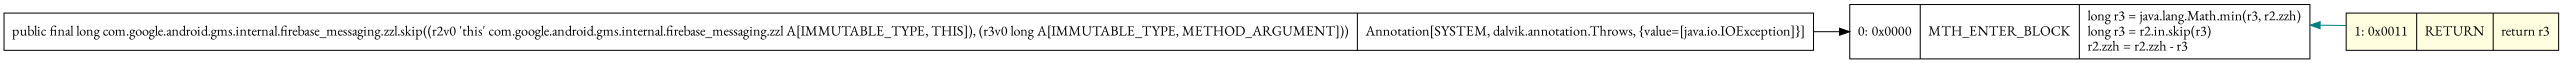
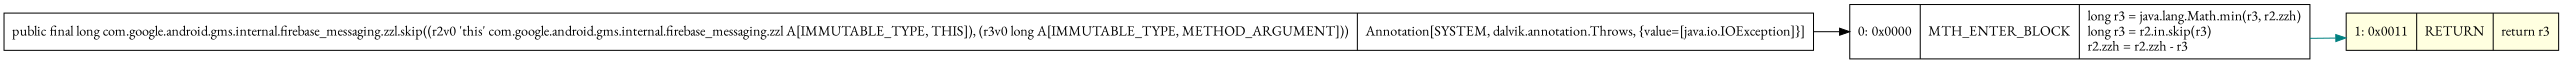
(2333, 25) -> (2323, 38)
